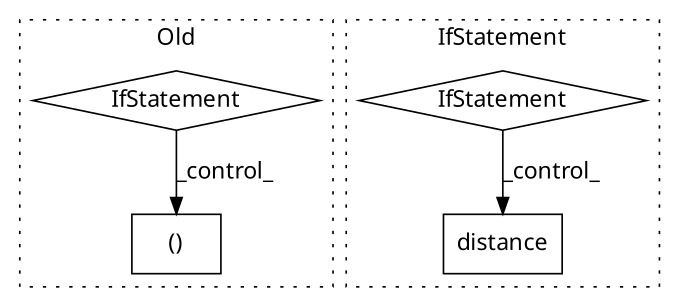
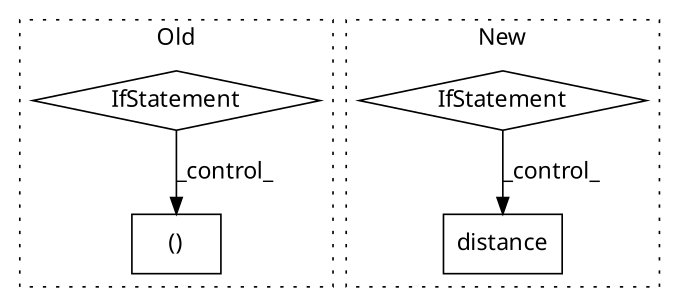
(503, 39) -> (503, 39)
